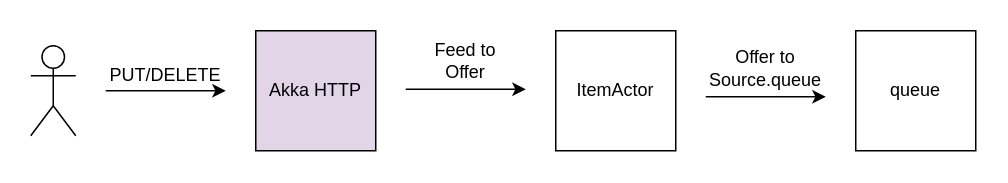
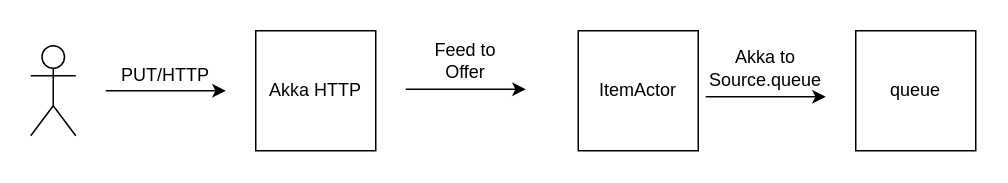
(766, 68) -> (766, 68)
(166, 76) -> (166, 76)
(316, 91) -> (316, 91)
(616, 91) -> (638, 91)
